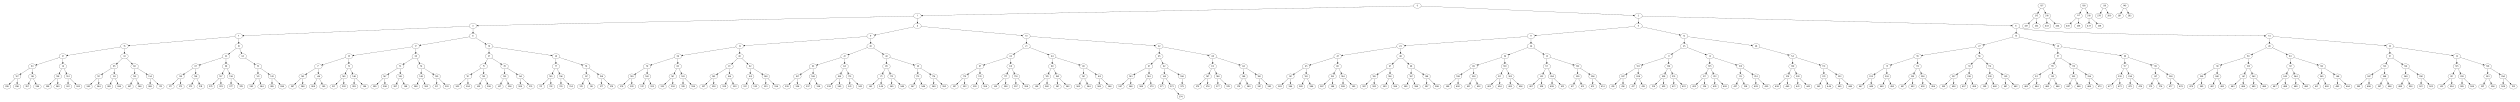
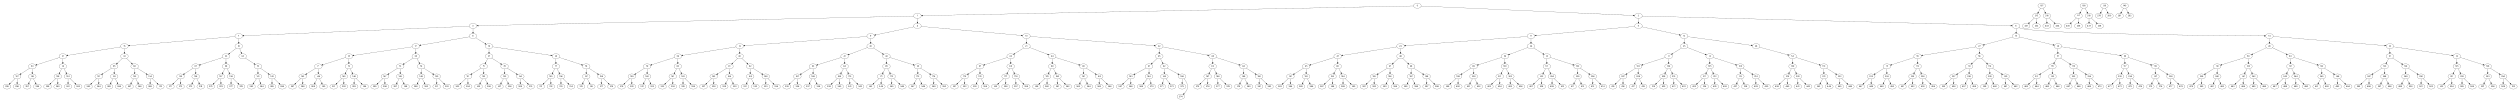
(1176, 91) -> (1188, 86)
